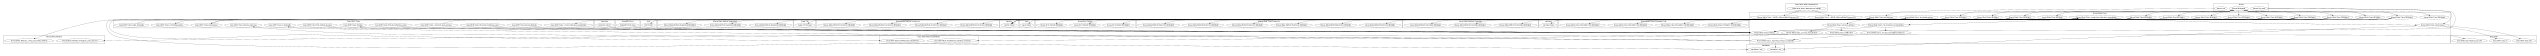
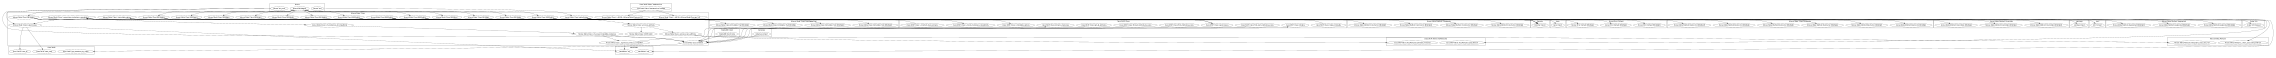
(2272, 12) -> none
(280, 25) -> none
(1824, 29) -> (647, 37)
